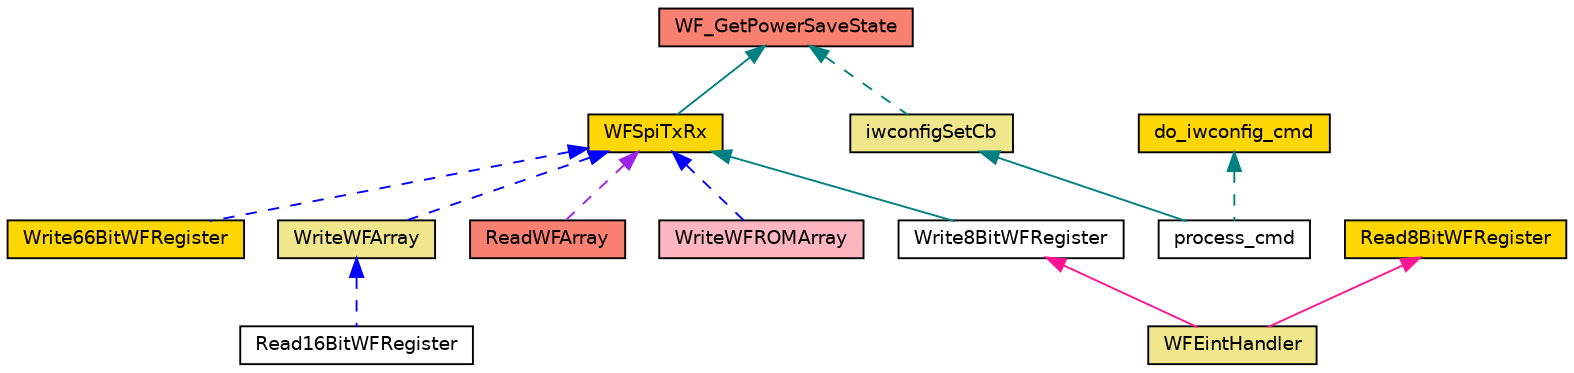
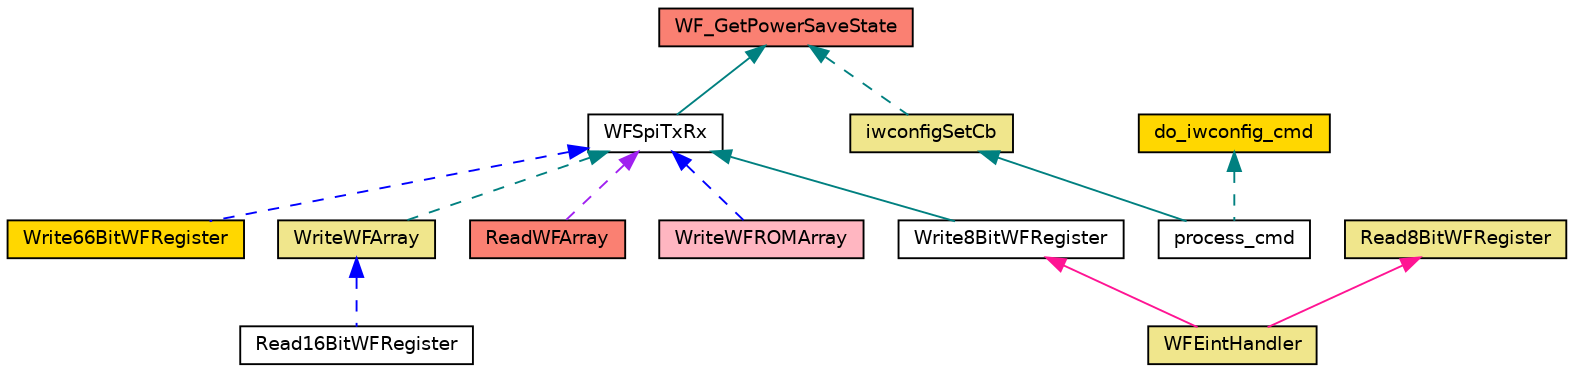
(655, 133) -> (655, 133)
(497, 189) -> (497, 189)
(1456, 239) -> (1456, 239)
